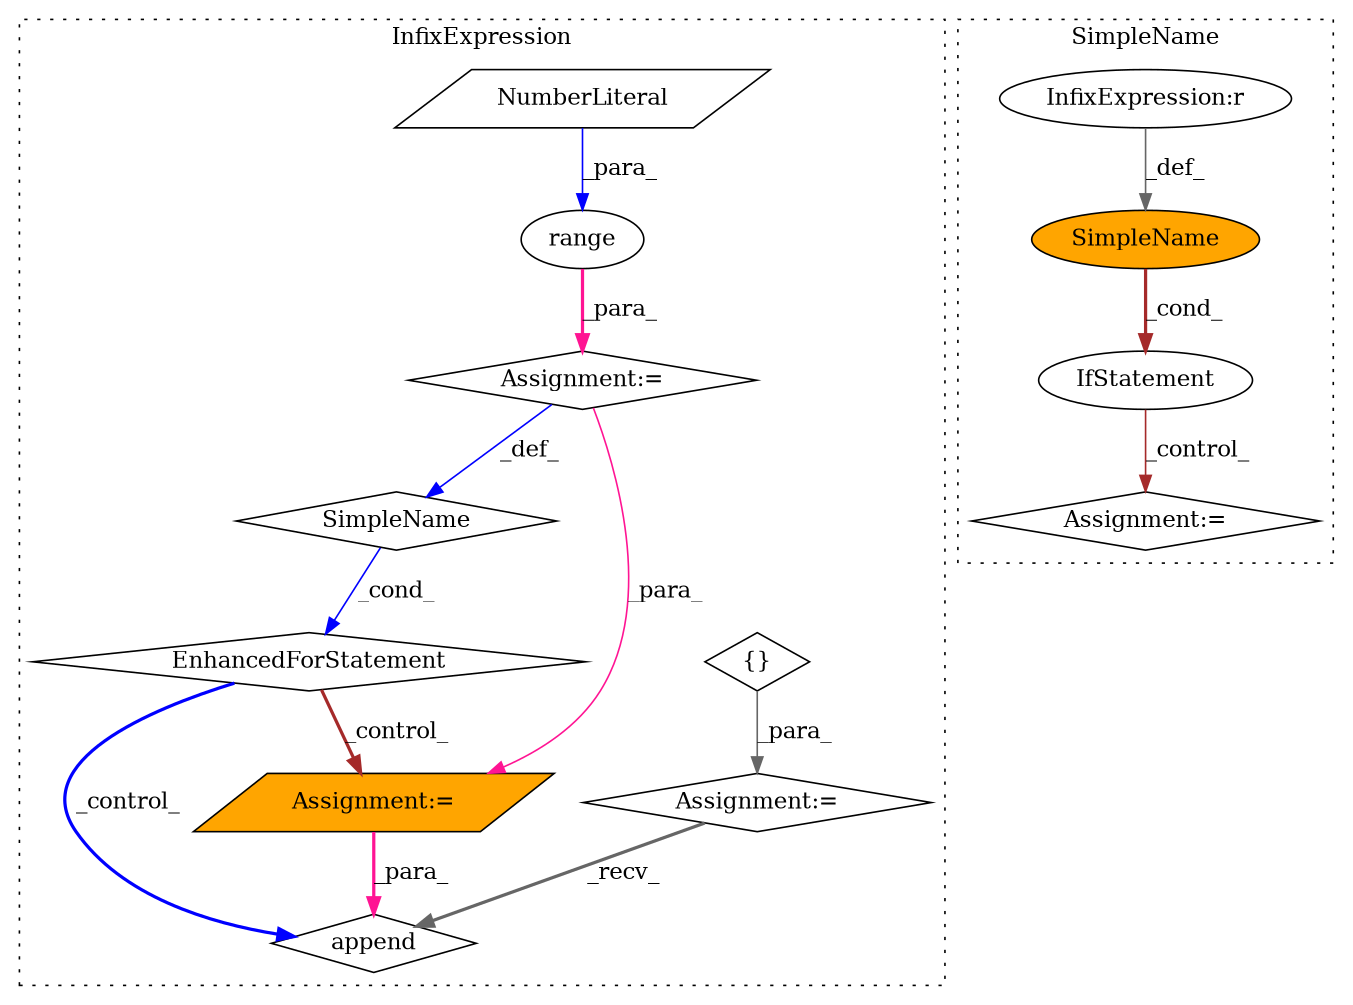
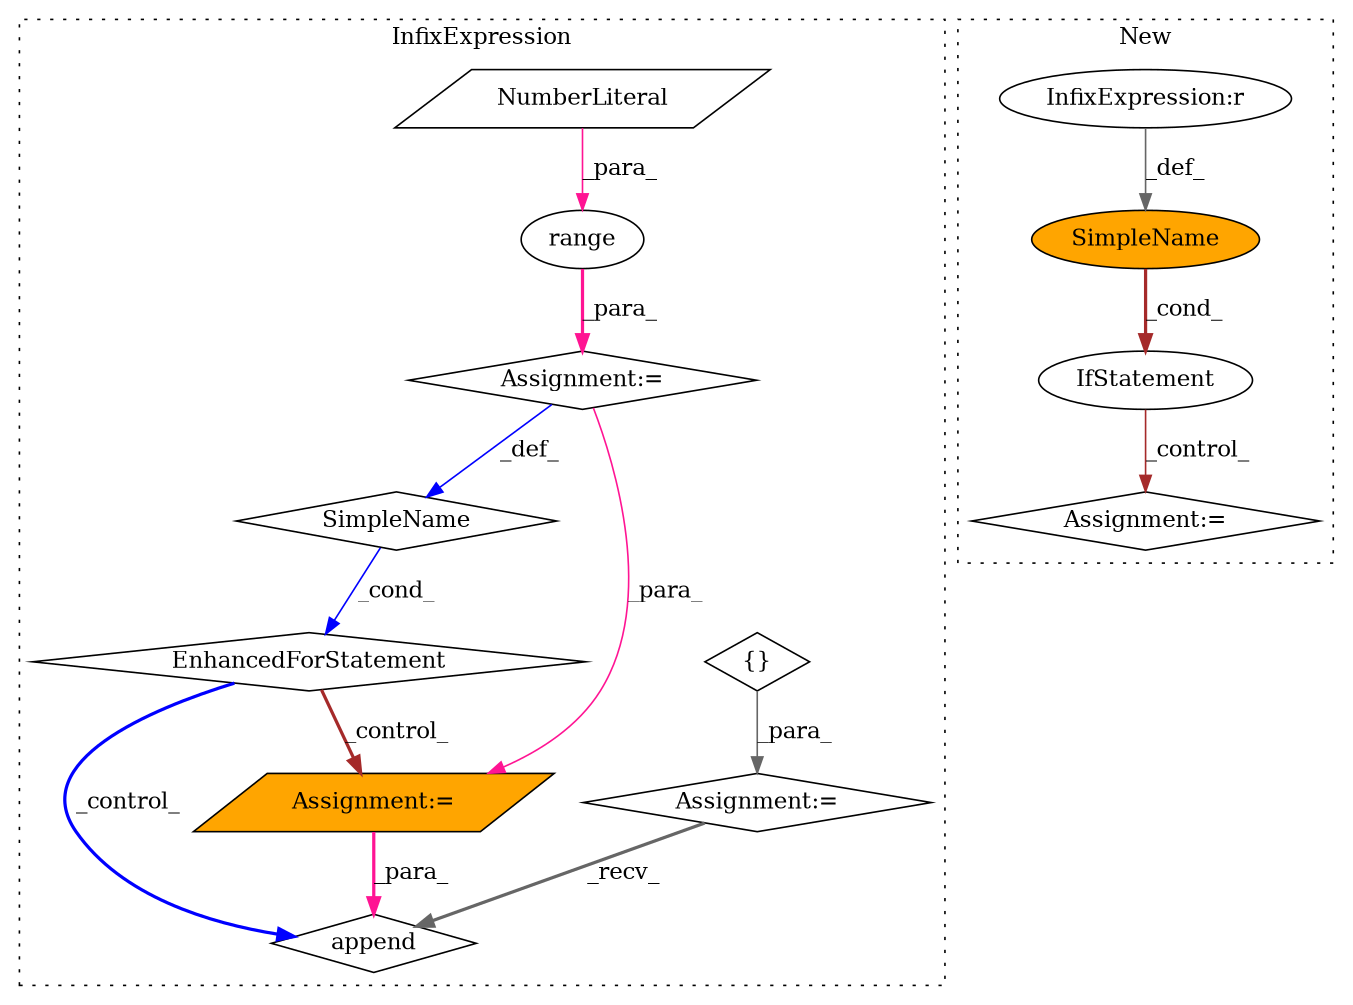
(1146, 38) -> (1146, 38)
(582, 161) -> (582, 161)
